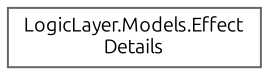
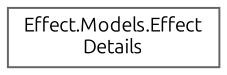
(134, 38) -> (114, 38)
